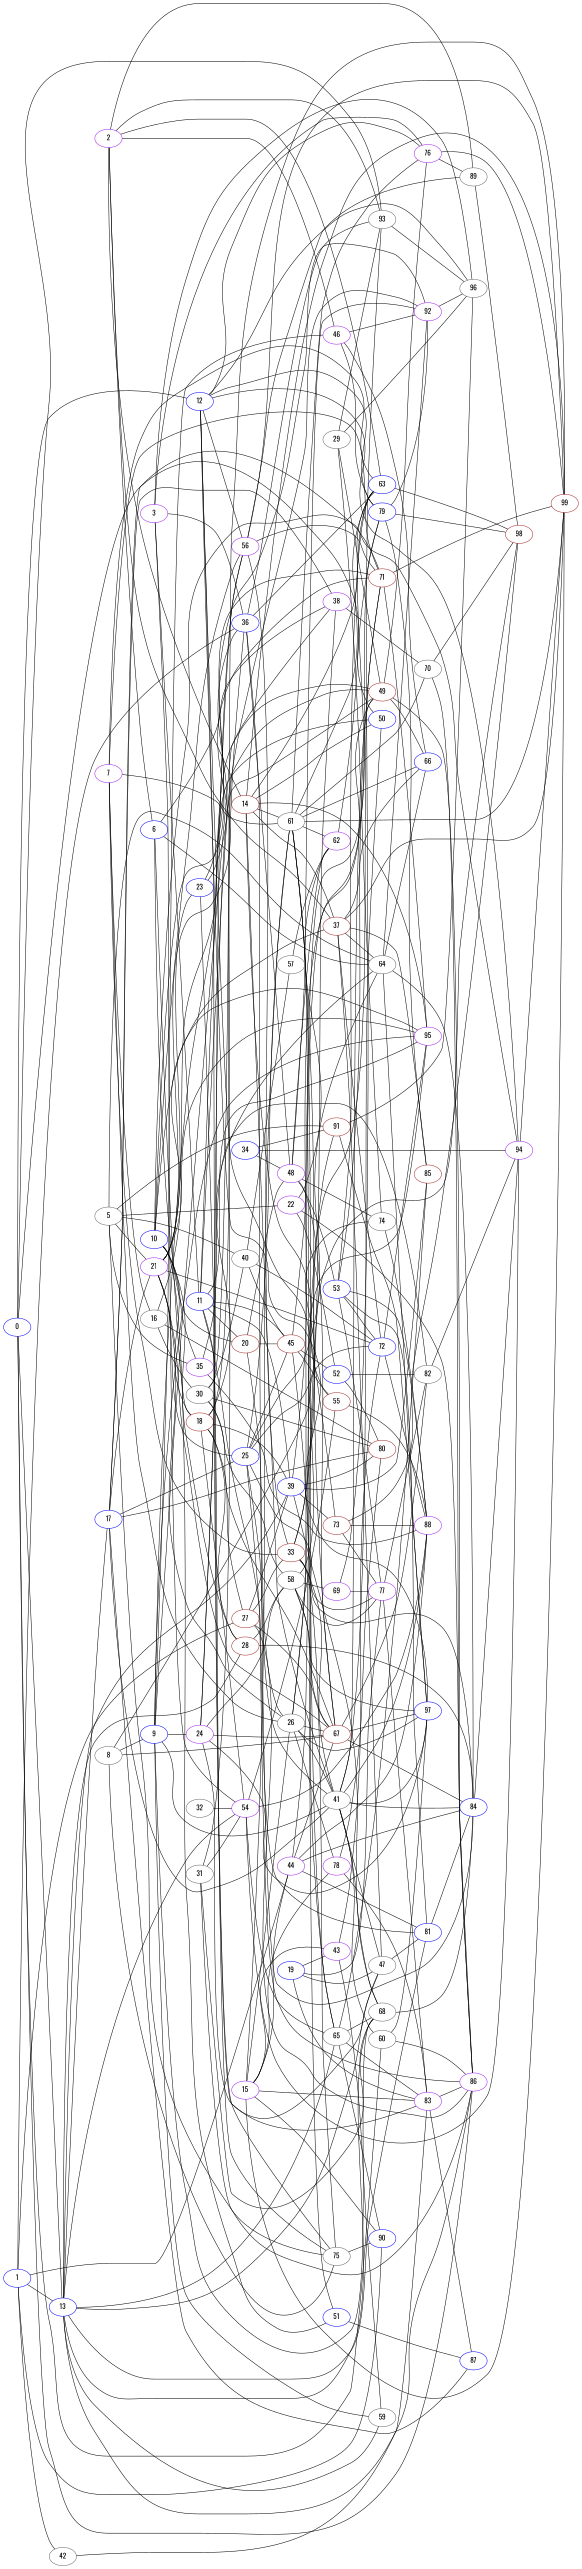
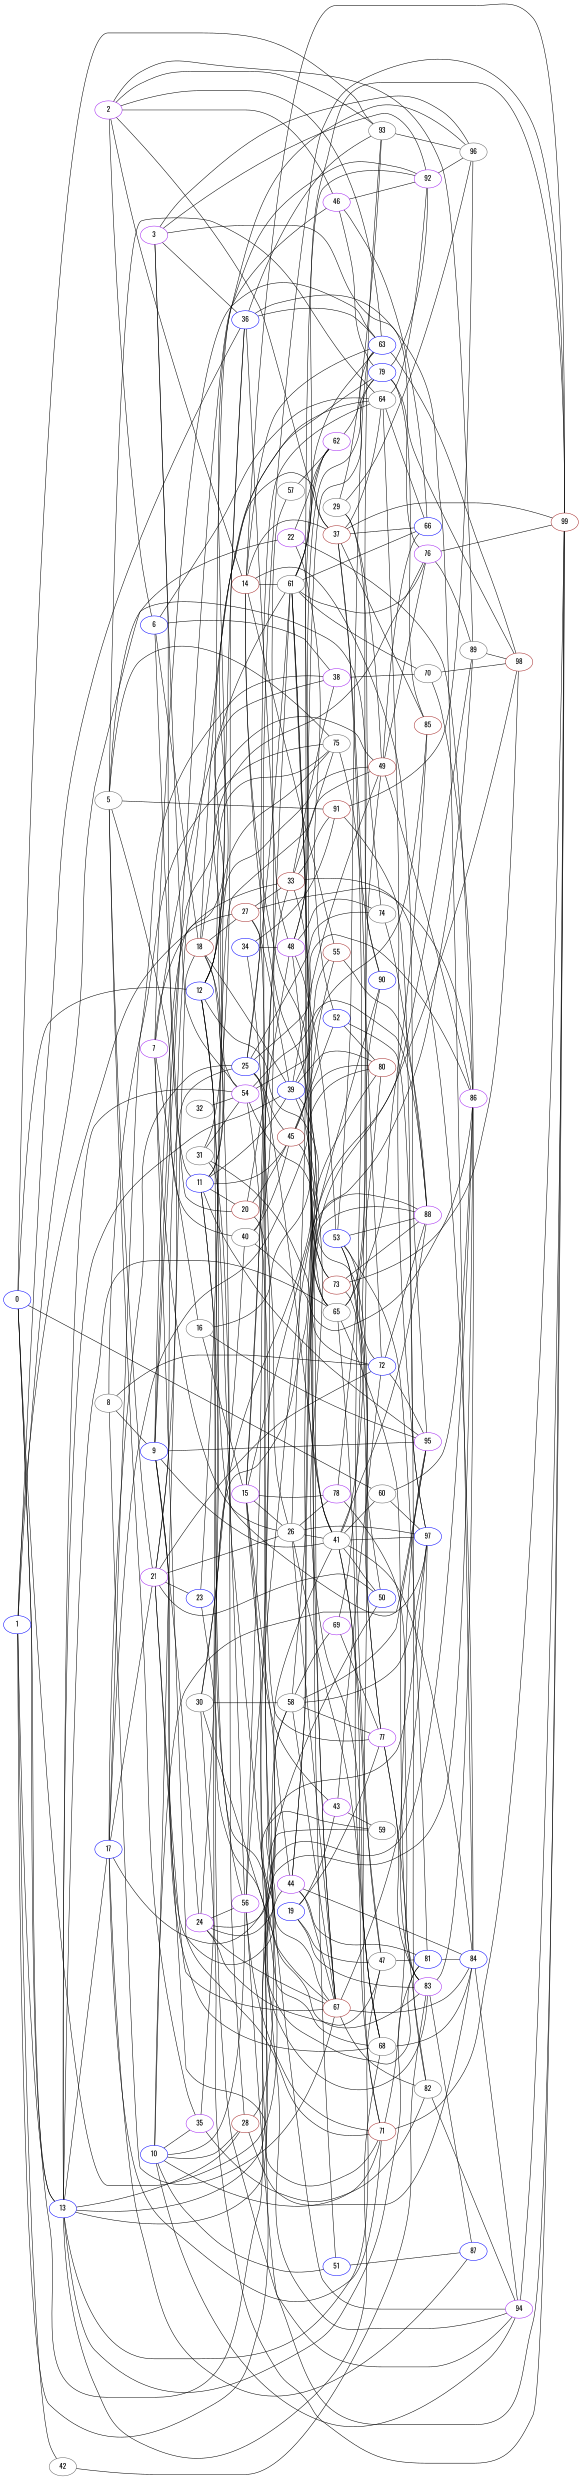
(288, 464) -> (294, 146)
none -> (377, 1156)
(173, 1359) -> (223, 1411)
(469, 1374) -> none
